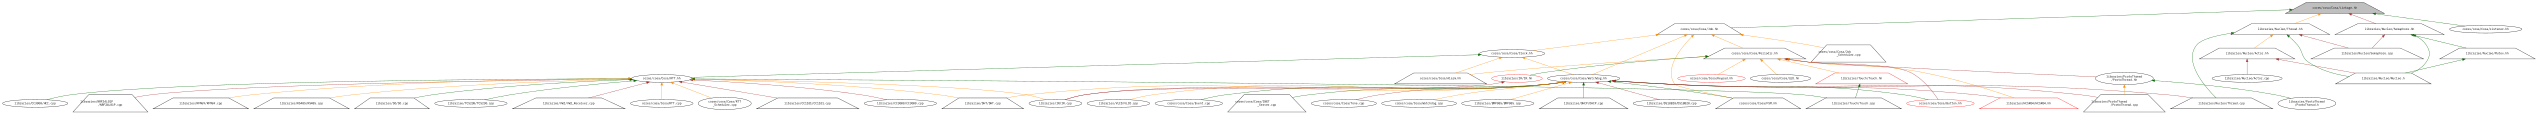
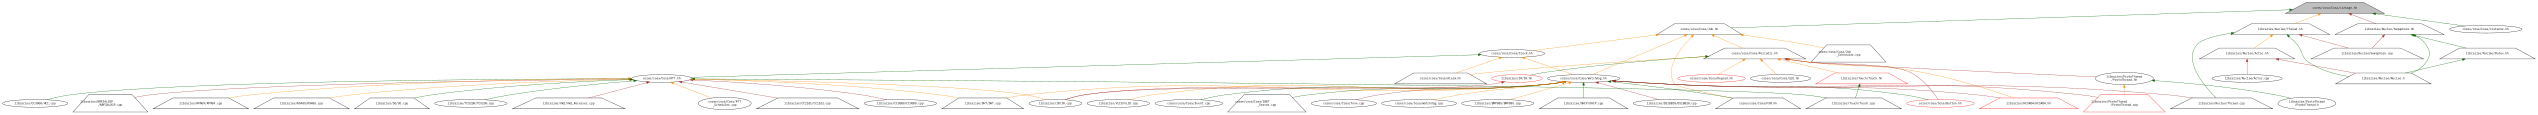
(662, 103) -> none
(2124, 103) -> (2124, 103)
